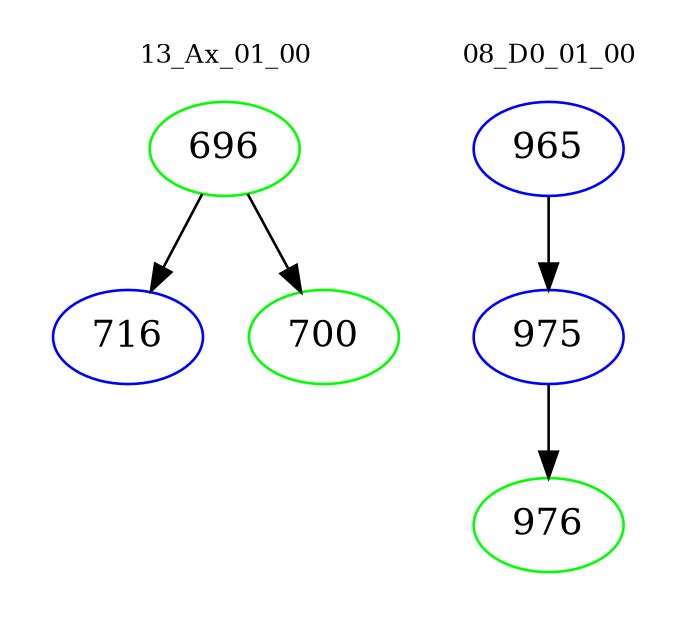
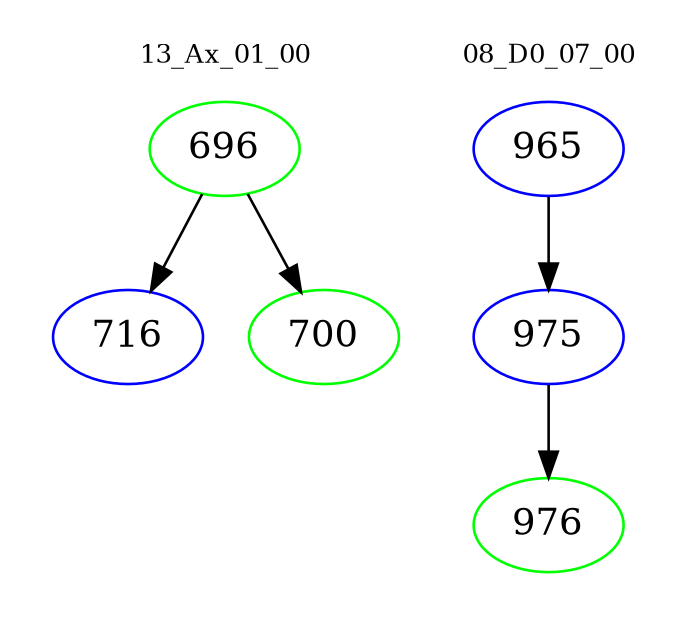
(550, 56) -> (550, 56)
